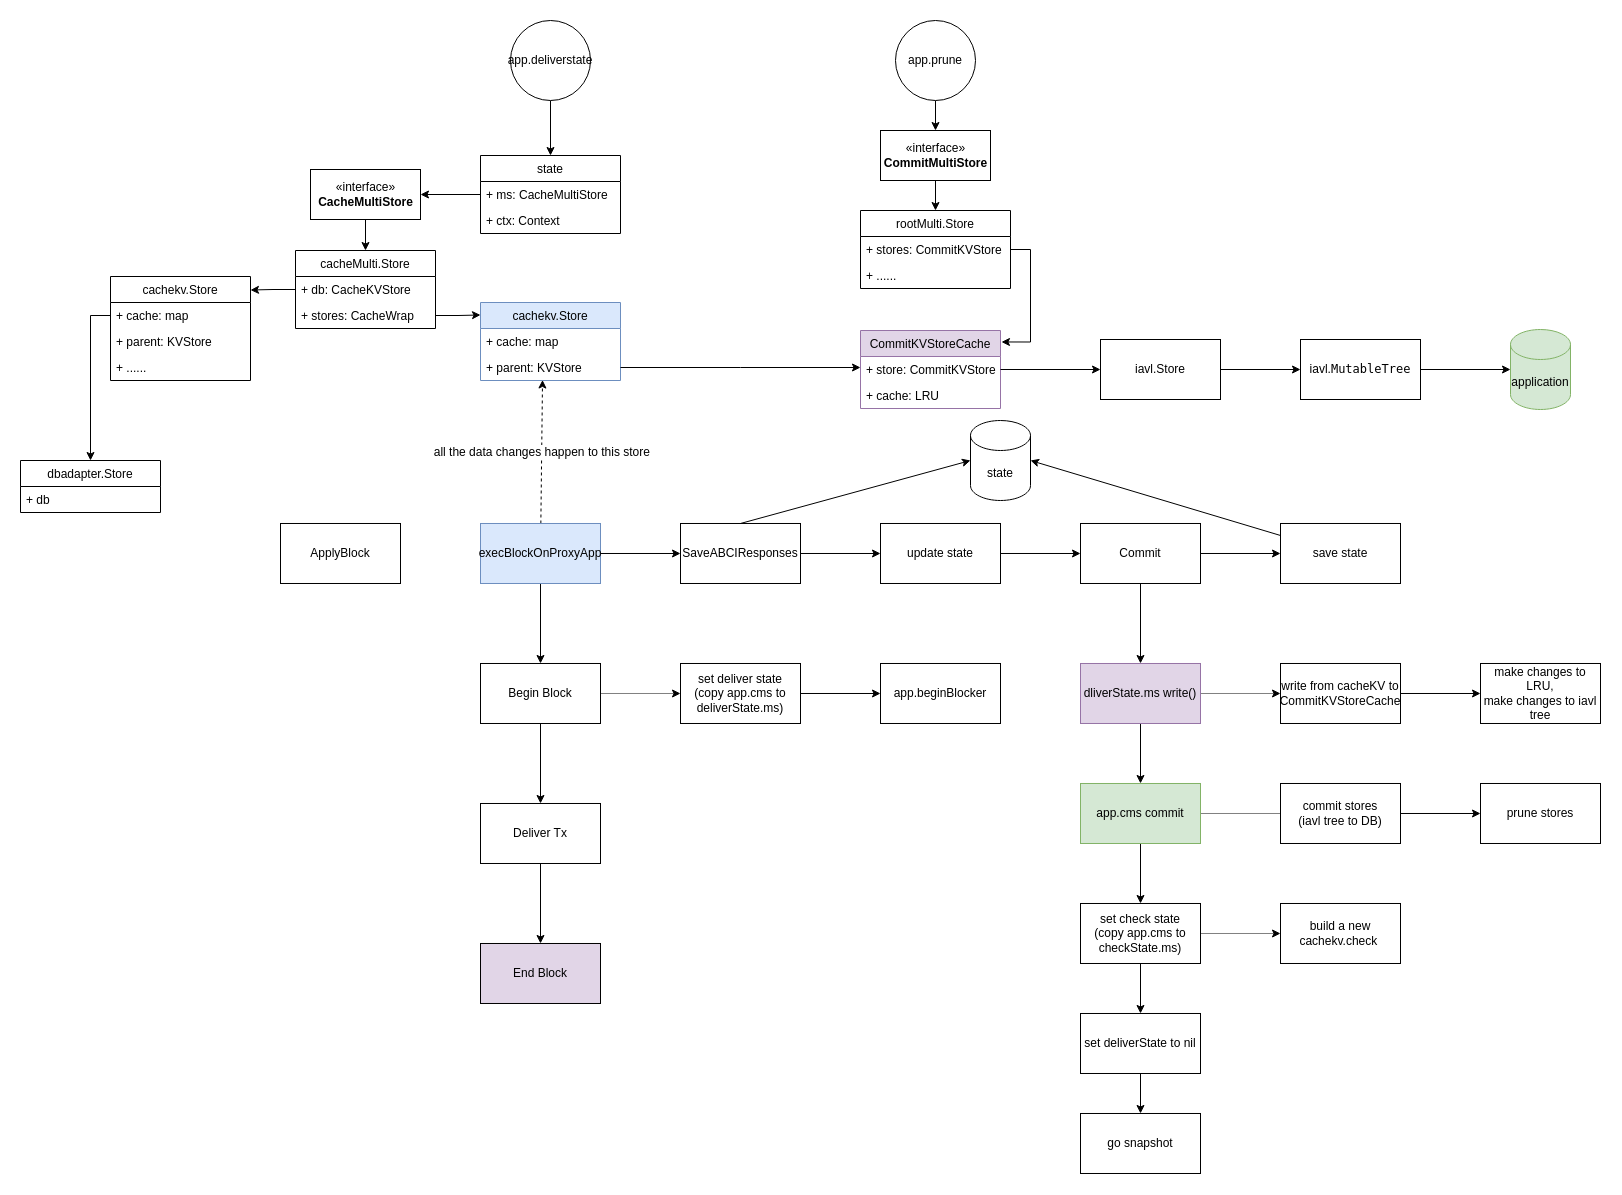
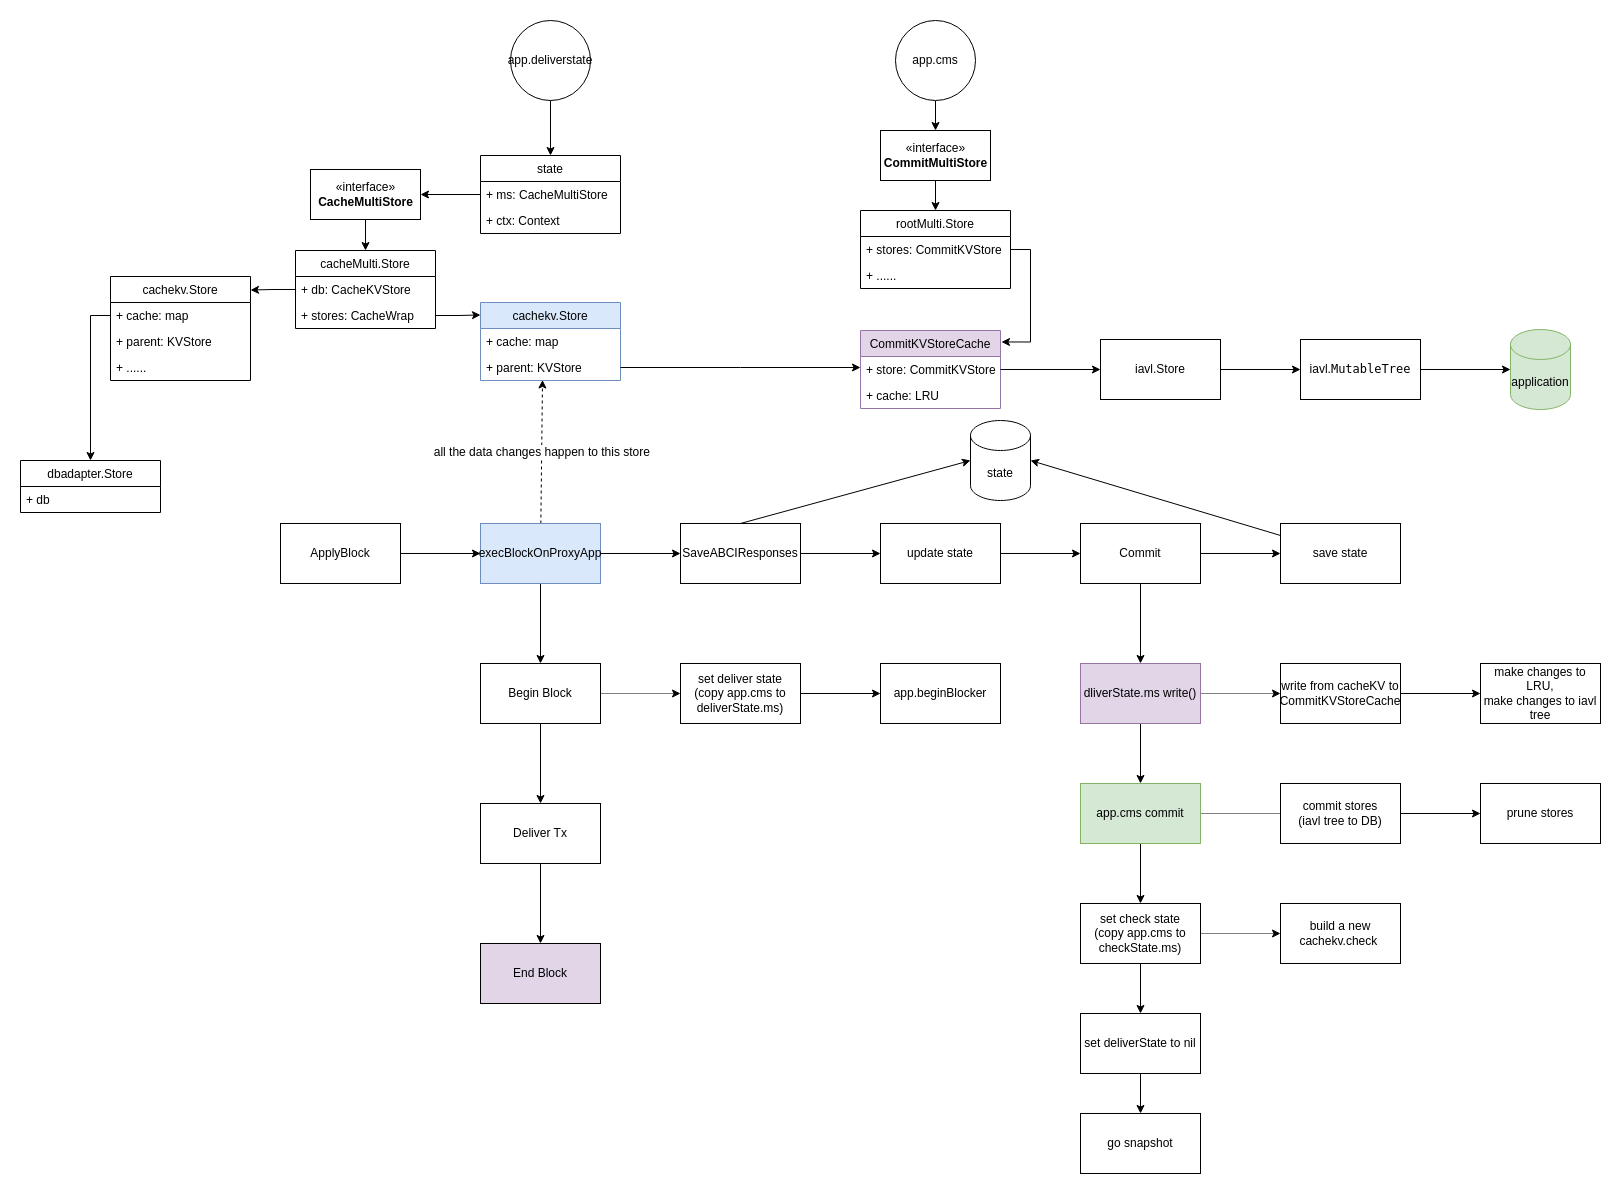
(936, 61) -> (936, 61)
none -> (437, 553)
